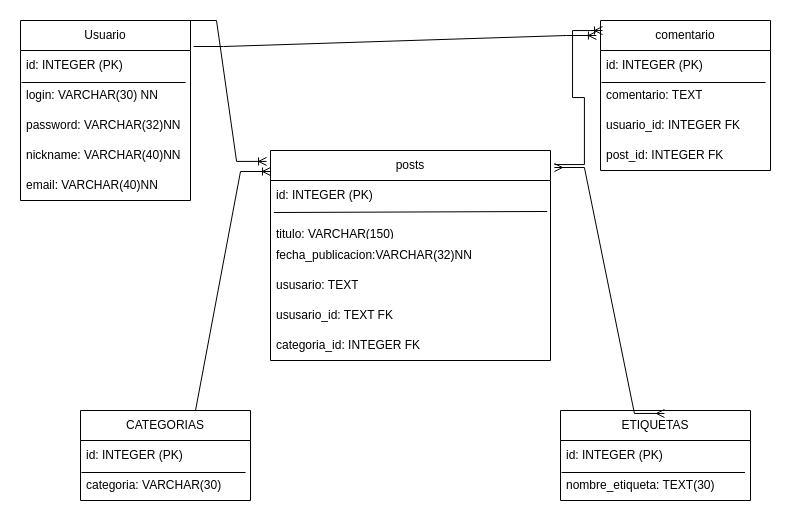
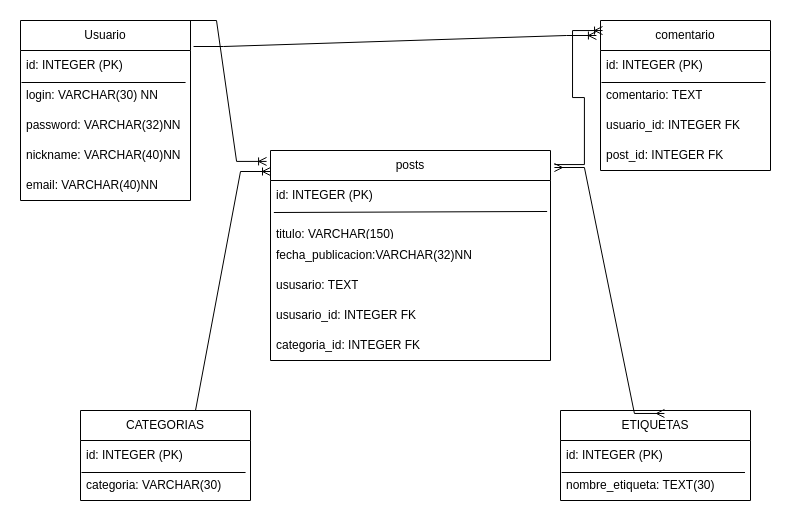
(336, 316) -> (346, 316)
